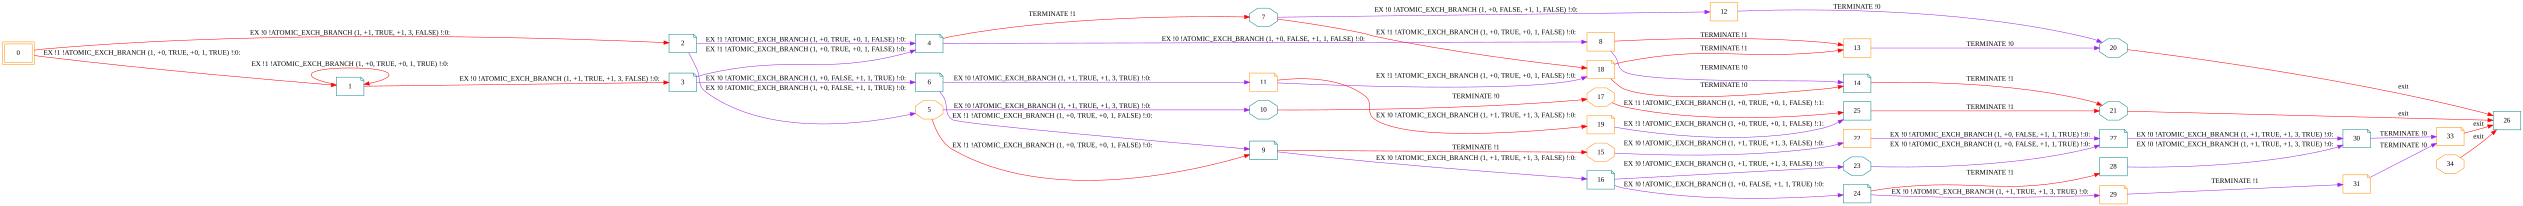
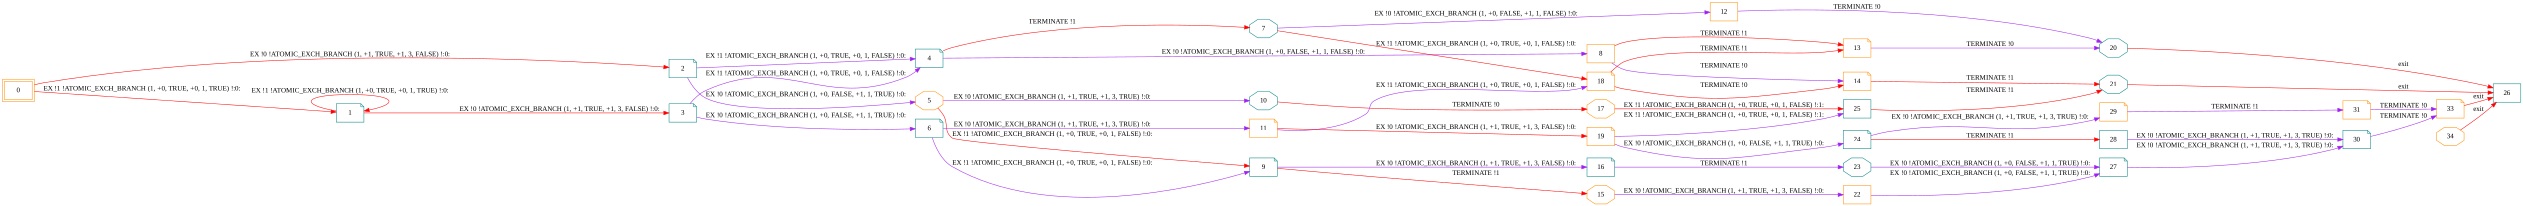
(1857, 48) -> (1857, 48)
(1857, 83) -> (1857, 81)
(1724, 164) -> (1724, 163)
(1726, 198) -> (1726, 158)
